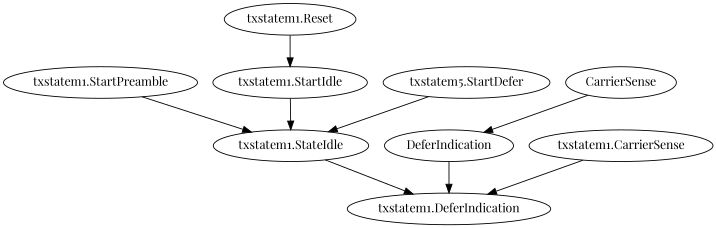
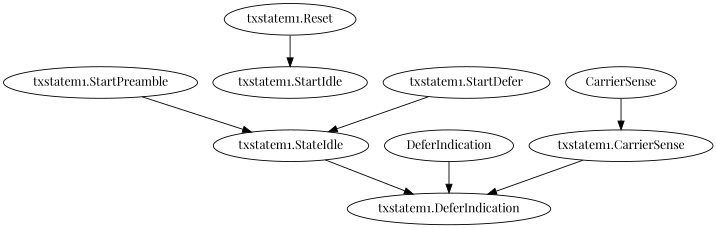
(467, 83) -> (467, 83)
(290, 110) -> none
(540, 112) -> (621, 110)
